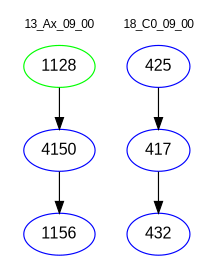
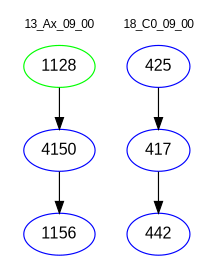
(158, 234) -> (158, 234)
